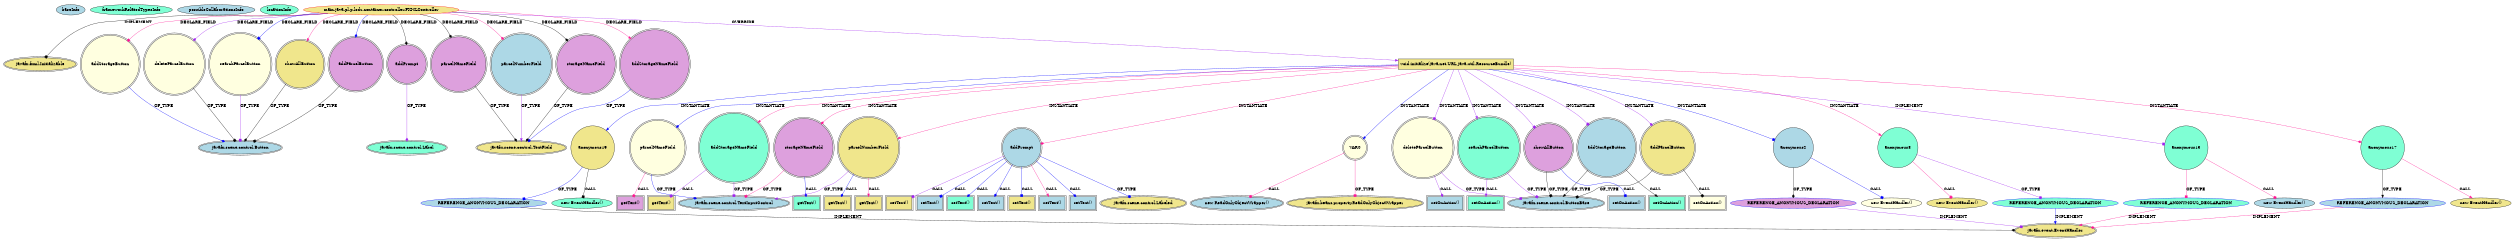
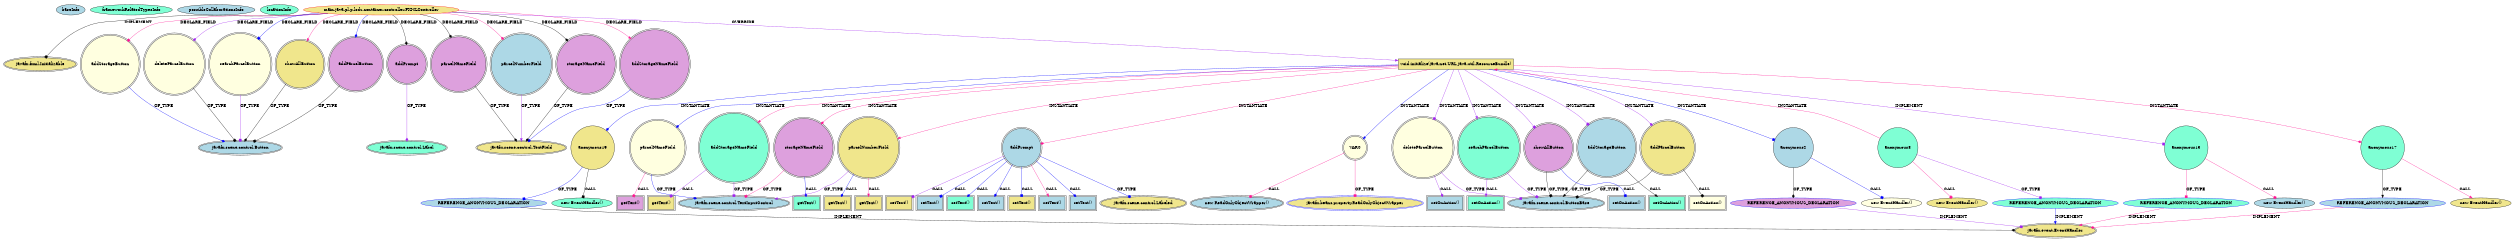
(999, 78) -> (999, 78)
(1701, 84) -> (1691, 95)
(1355, 203) -> (1355, 203)
